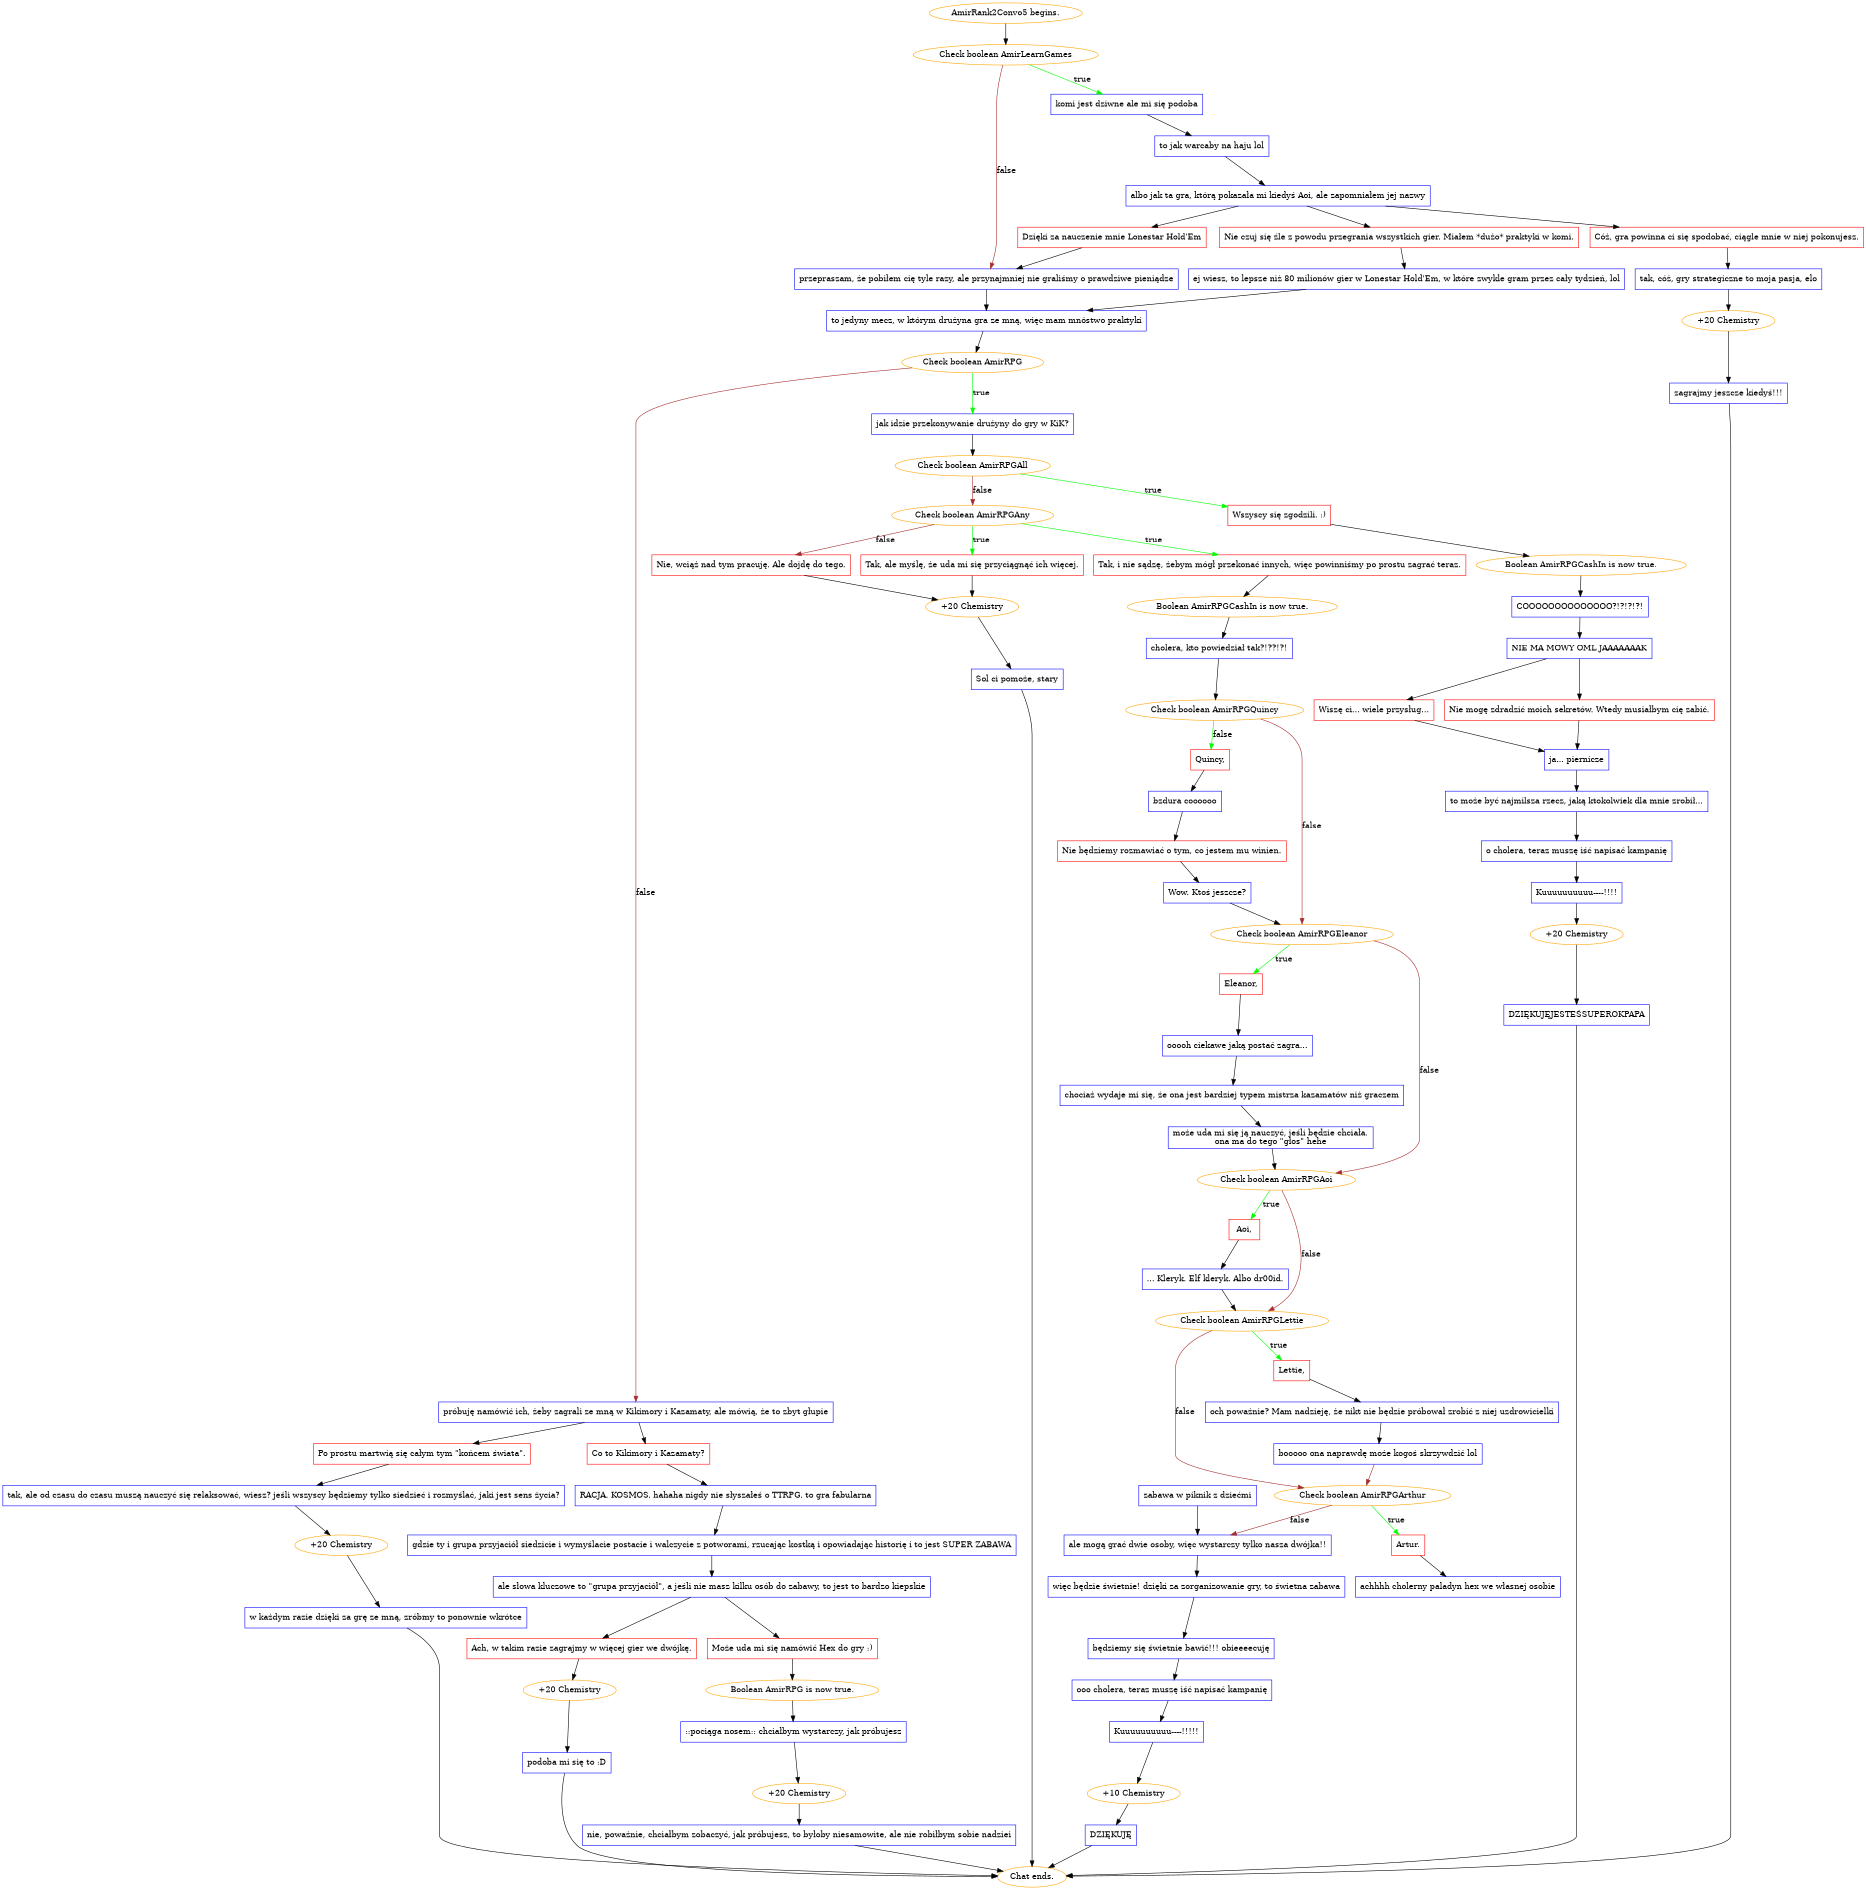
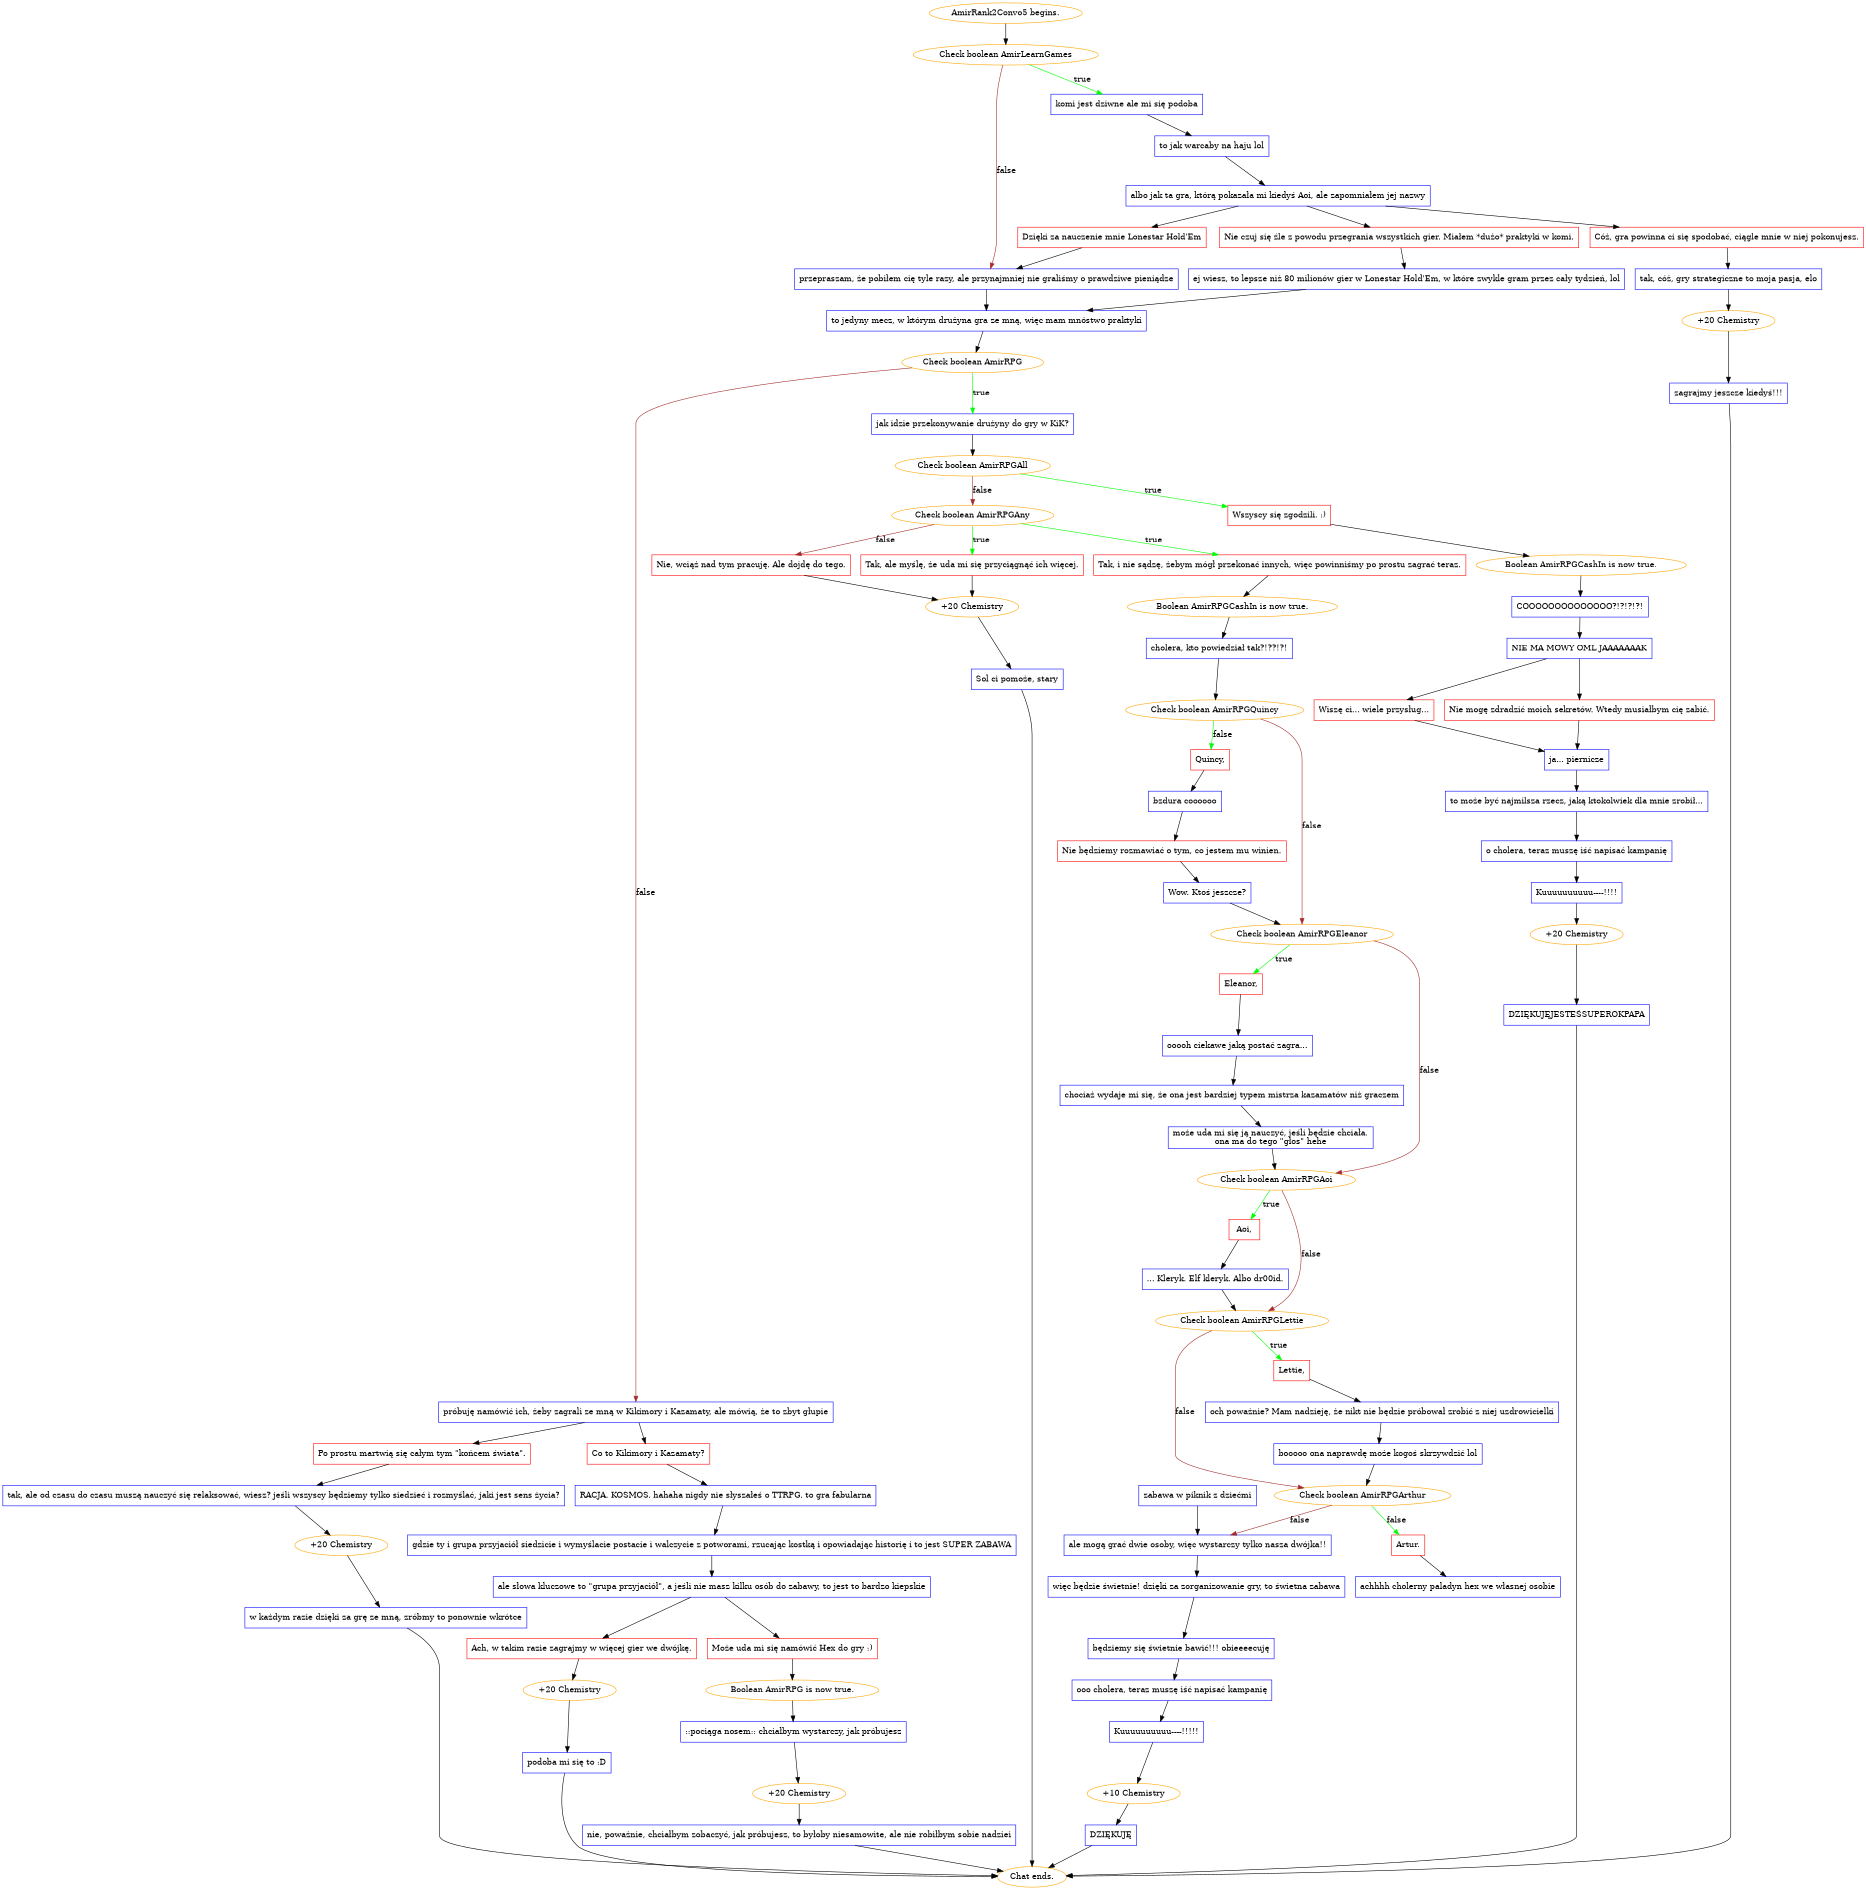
(1371, 1472) -> (1371, 1472)
(1397, 1520) -> (1397, 1520)
